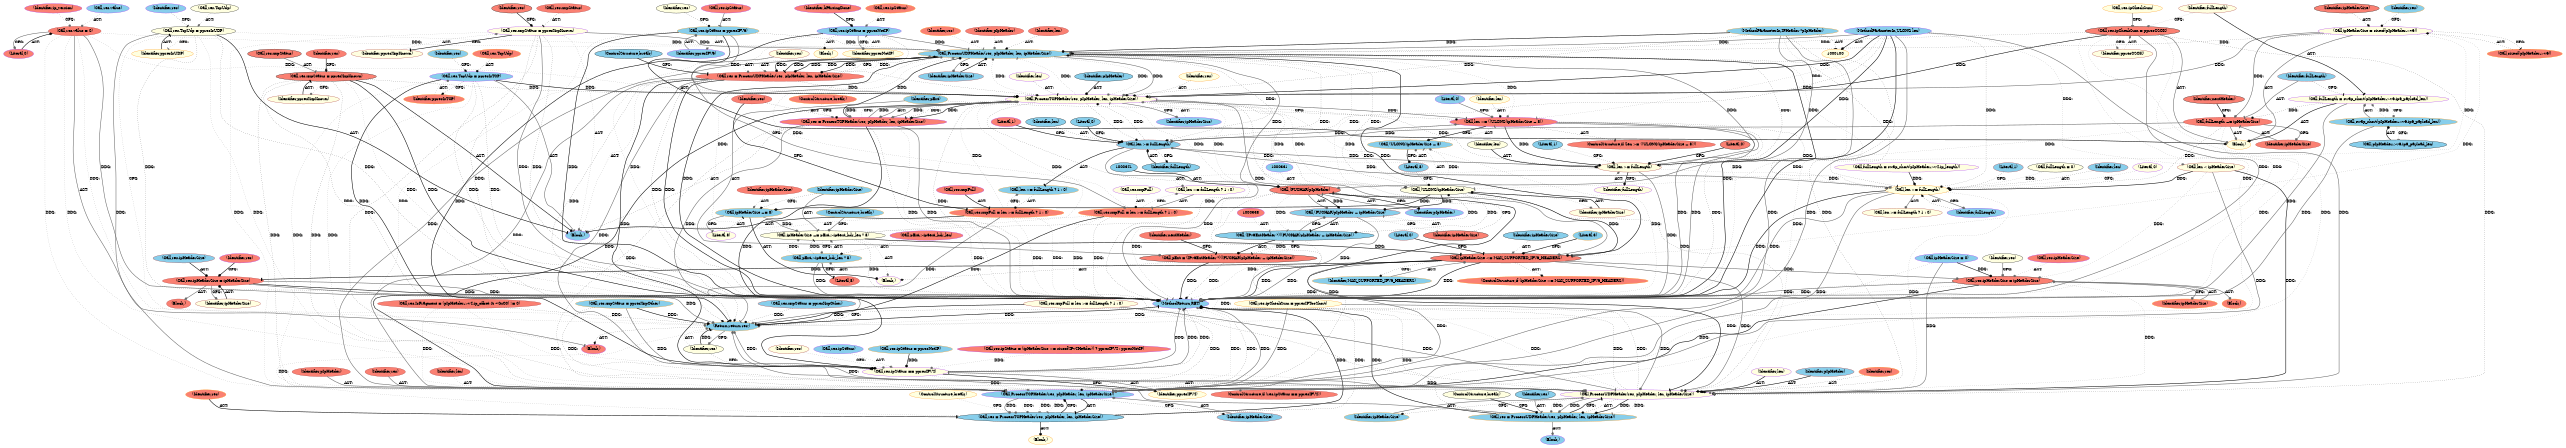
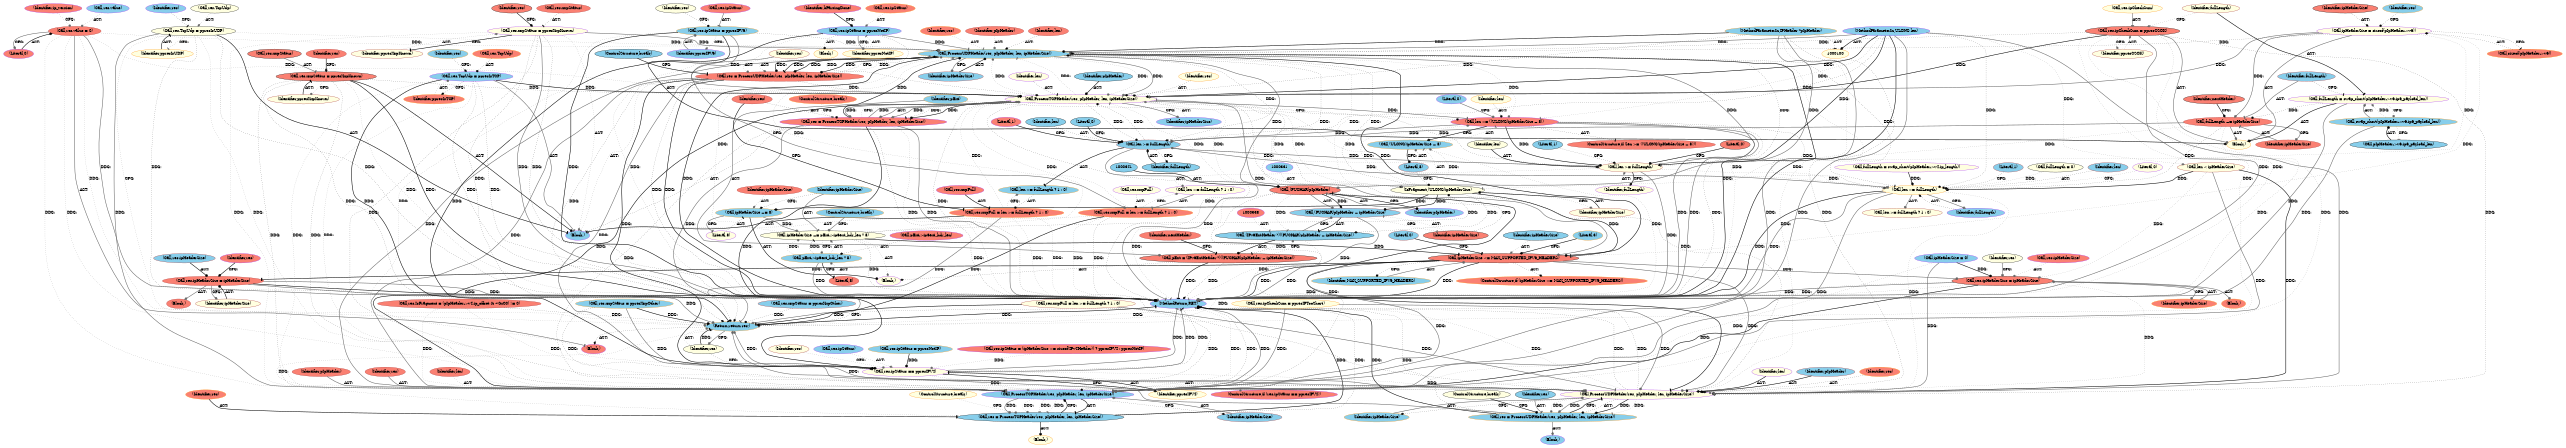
(2138, 20) -> (2138, 20)
(720, 42) -> (720, 42)
(1438, 190) -> (1438, 190)
(1056, 377) -> (1056, 377)
(1274, 395) -> (1274, 395)
